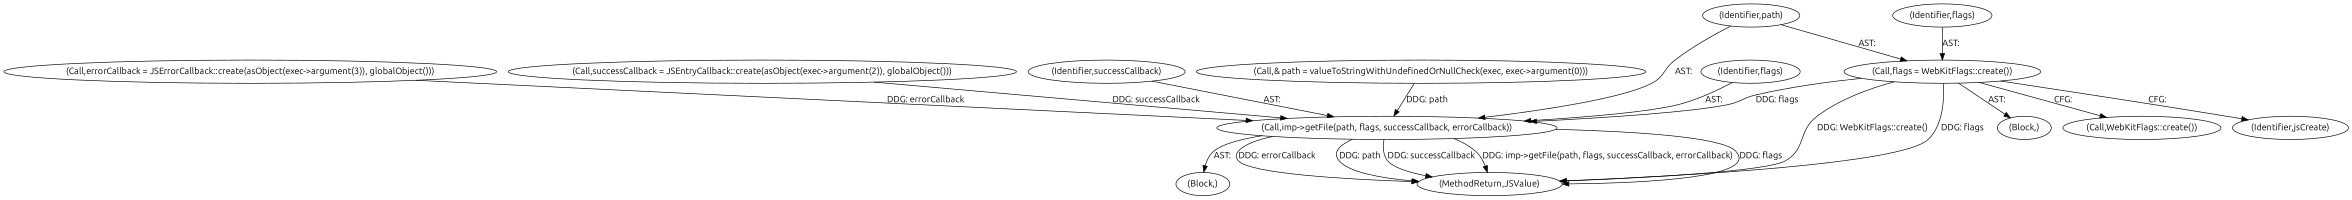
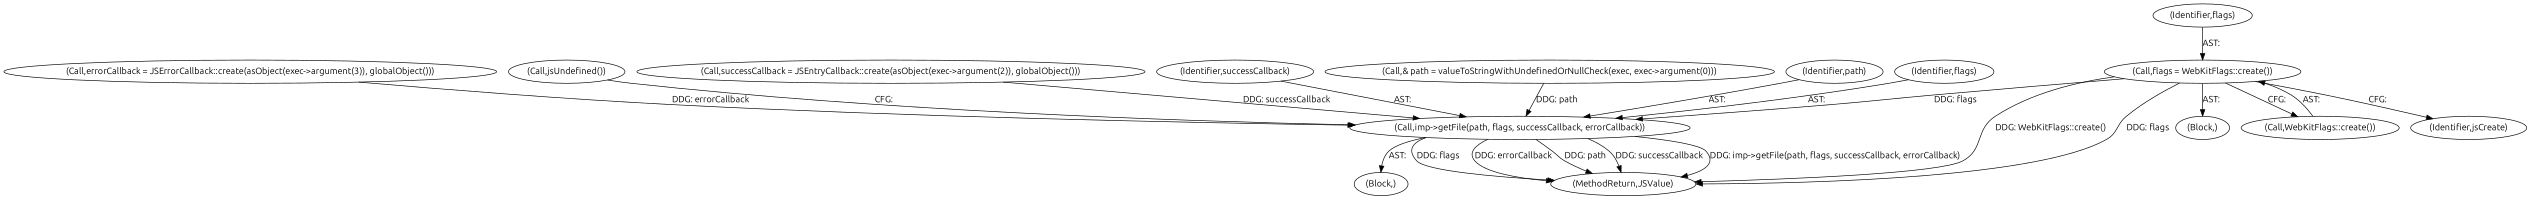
(1841, 42) -> (2292, 95)
none -> (567, 72)
